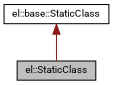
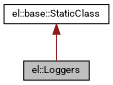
(56, 71) -> (56, 71)
